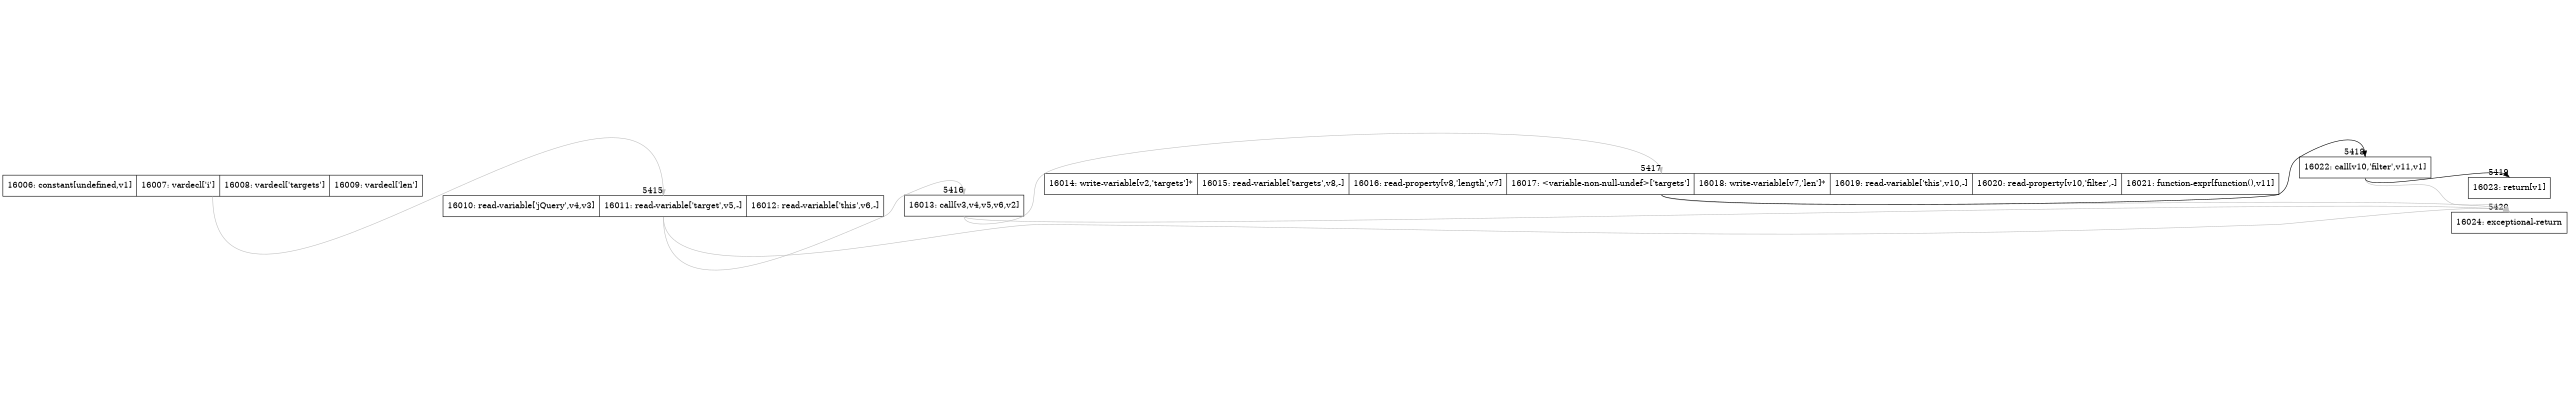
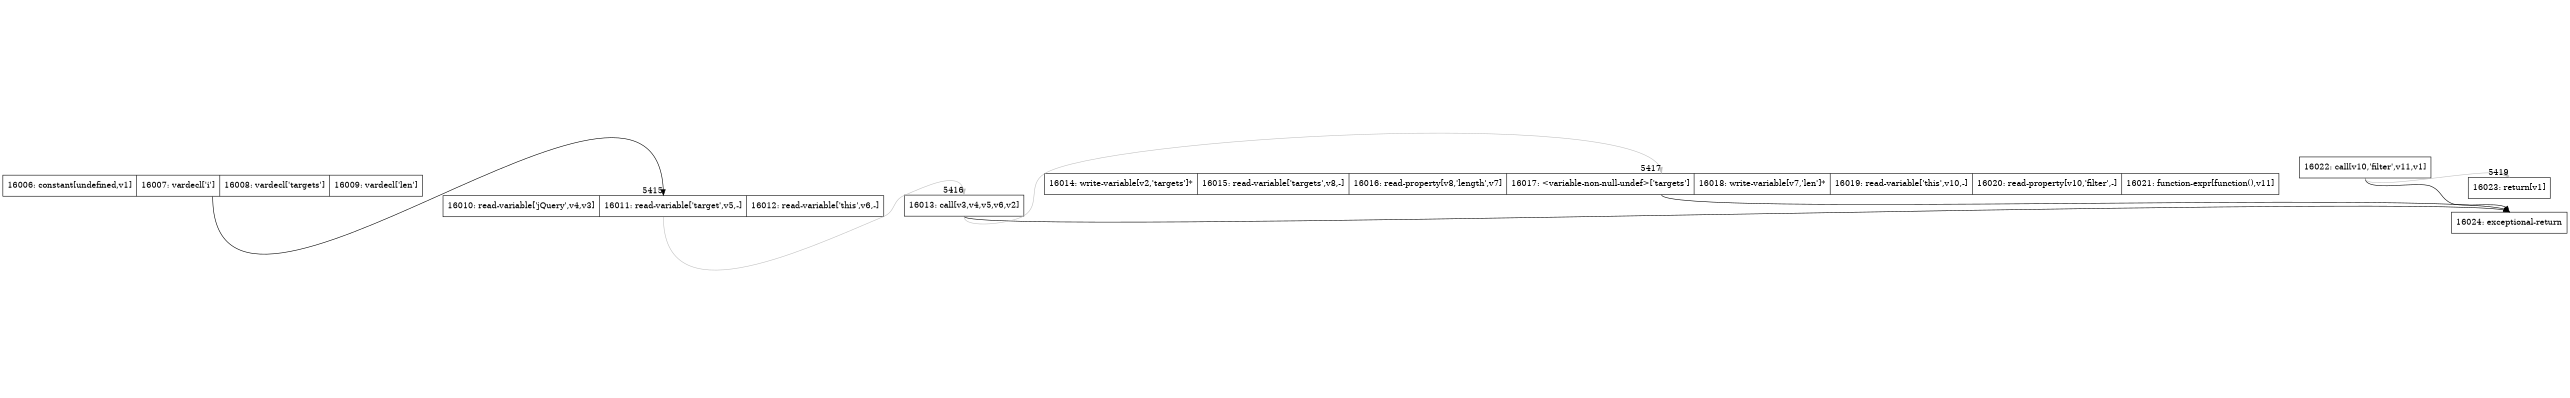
(2434, 178) -> (2434, 178)
(2436, 190) -> (2436, 190)
(435, 197) -> (435, 197)
(2213, 199) -> none
(2209, 203) -> (2083, 203)
(1734, 214) -> (1734, 214)
(1575, 232) -> none
